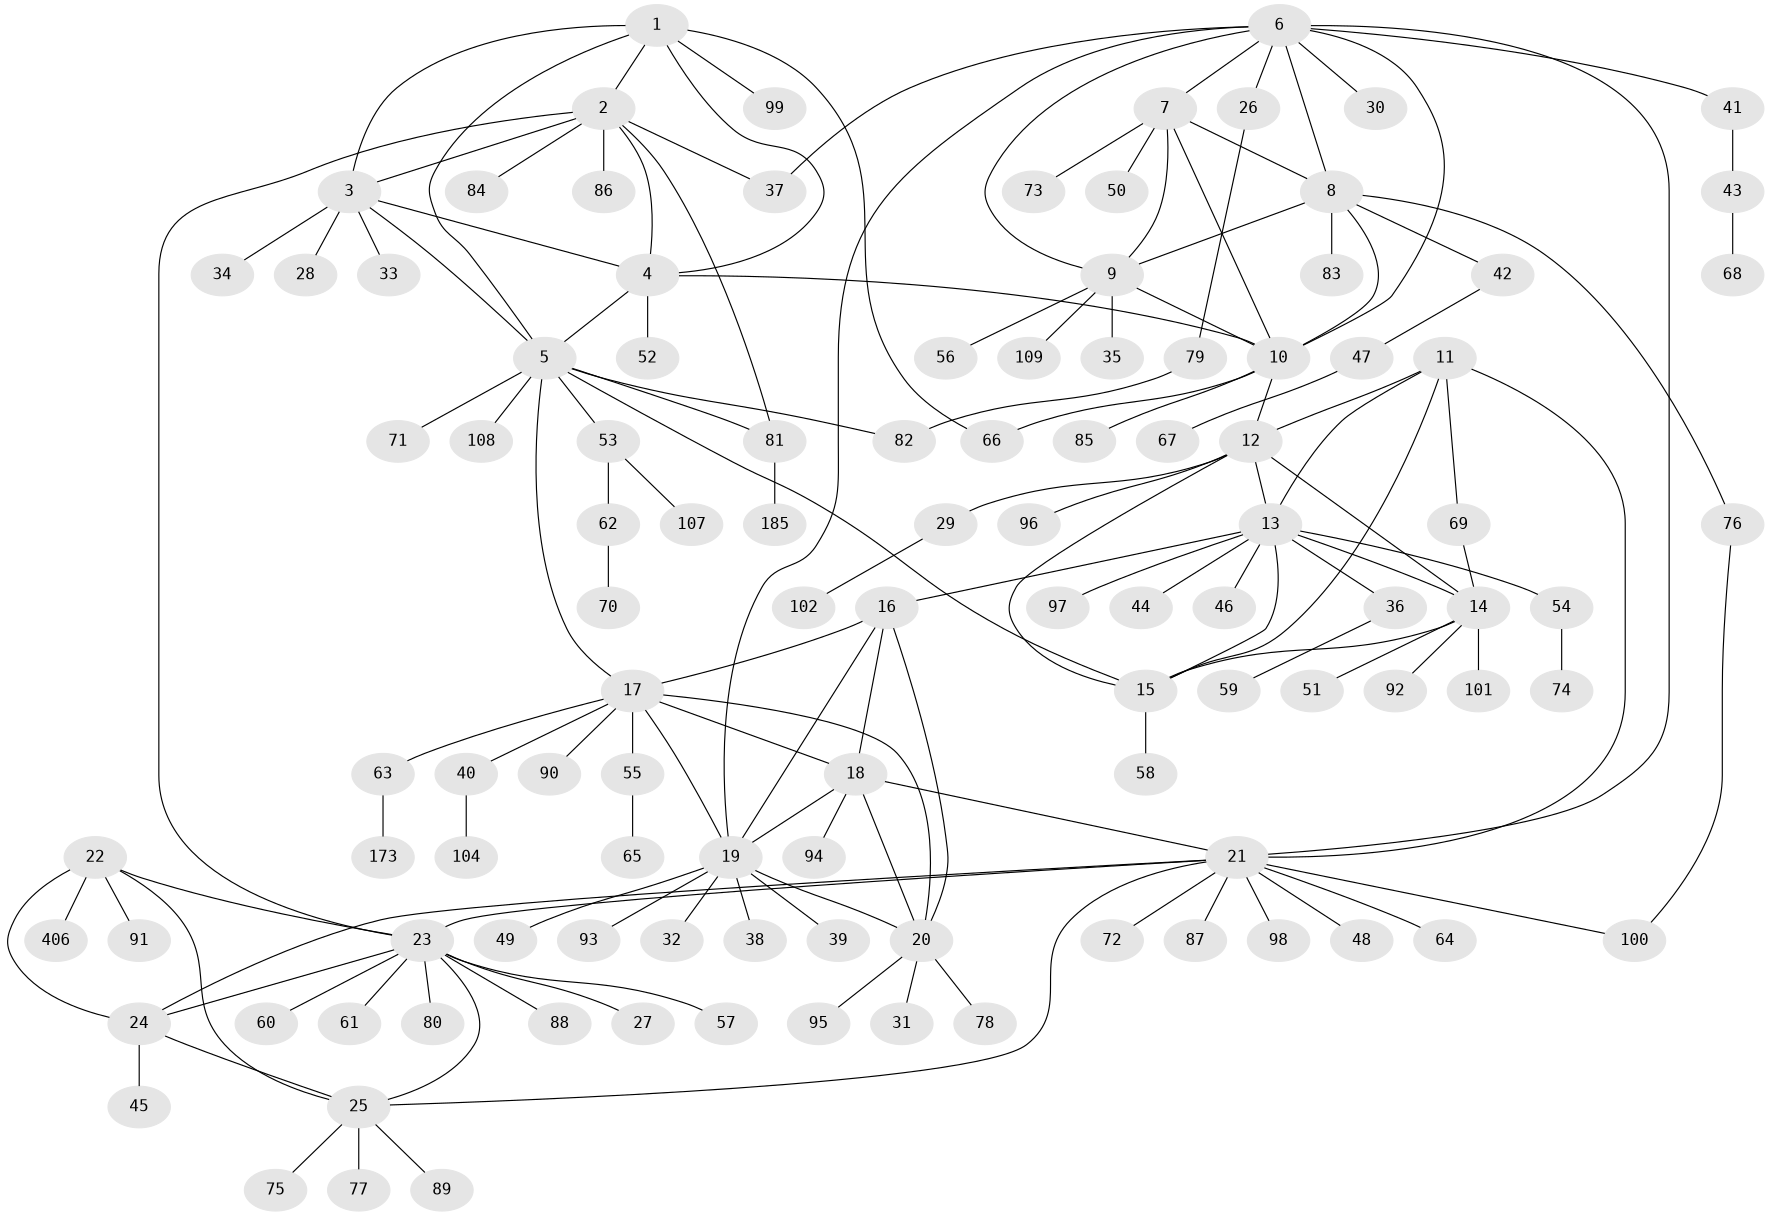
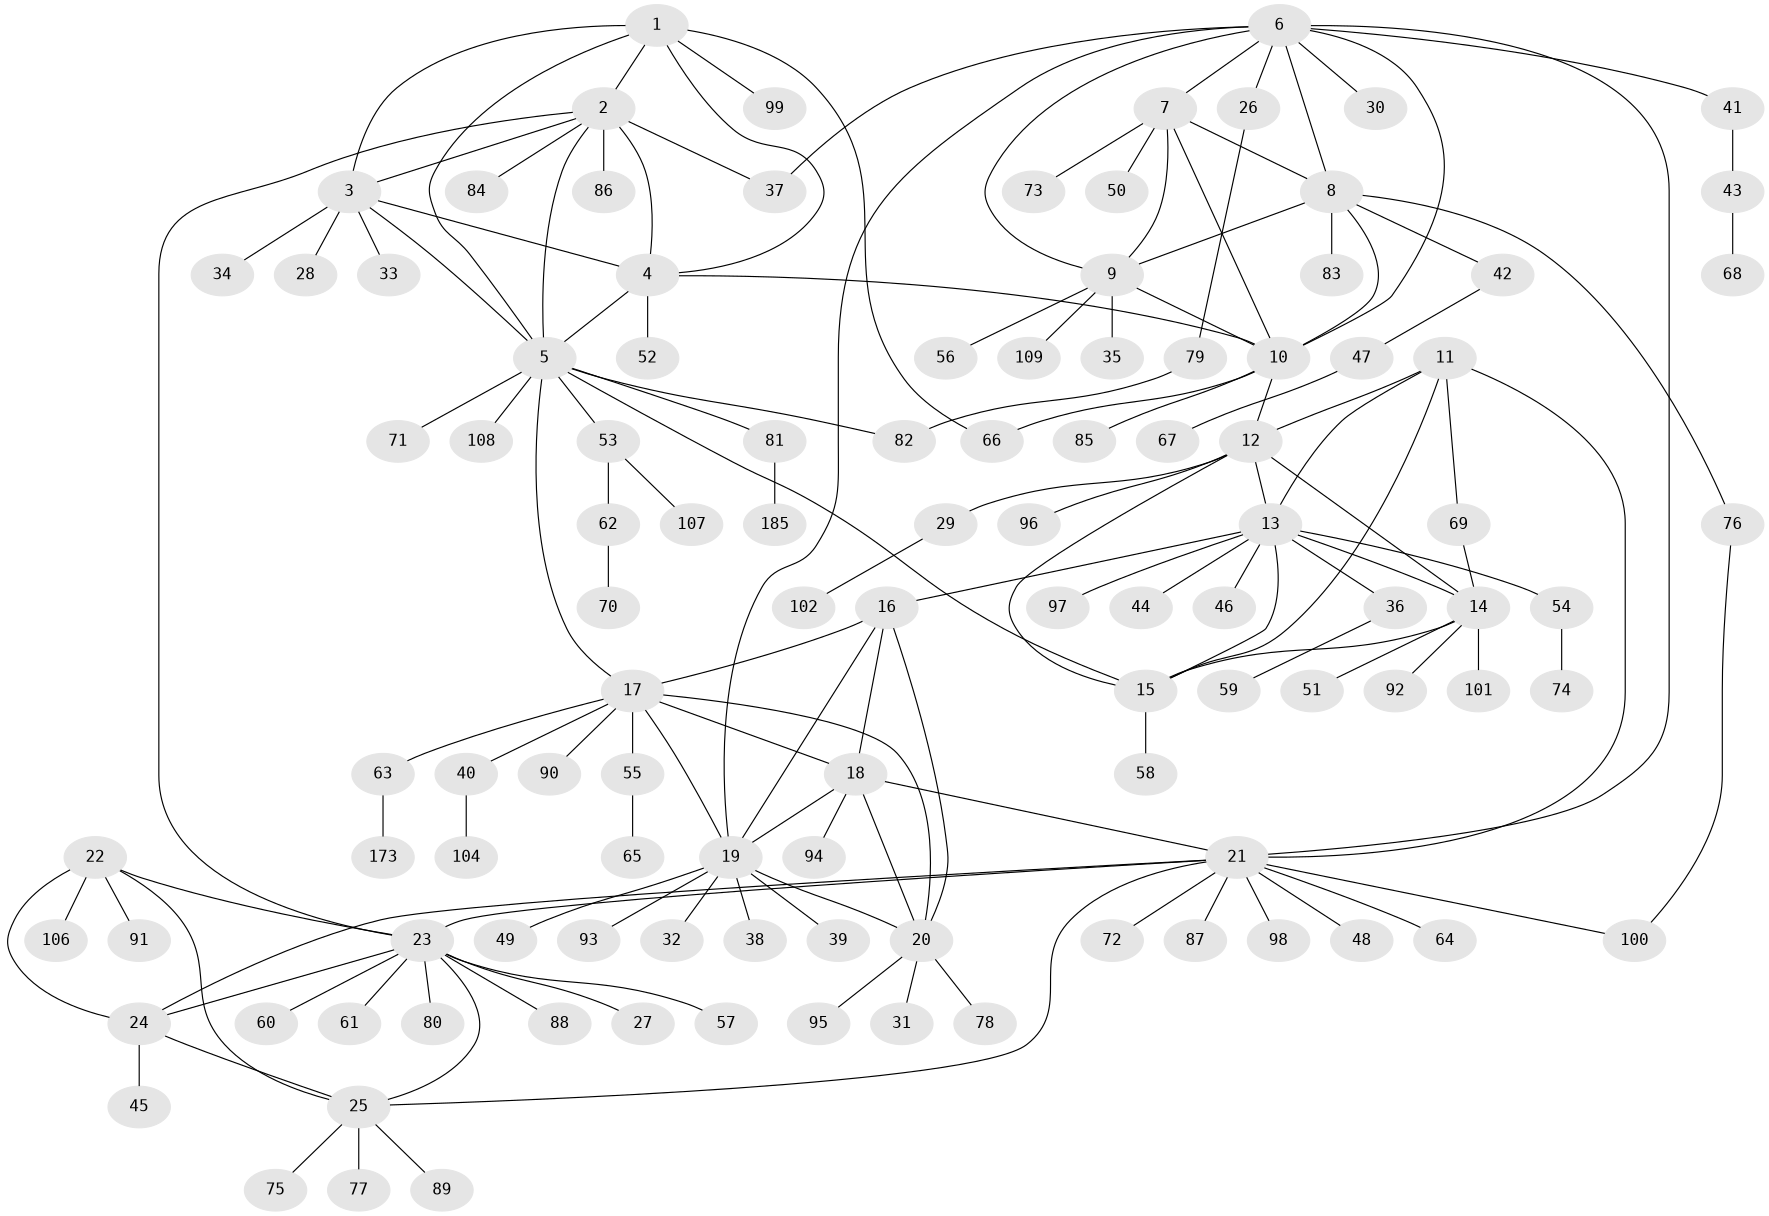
(710, 256) -> (549, 228)
(56, 941) -> (56, 941)
